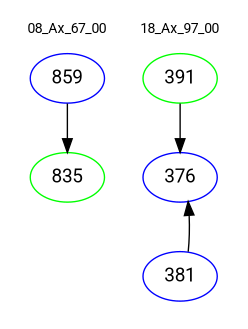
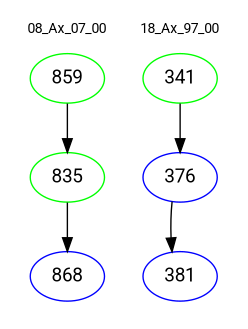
(67, 30) -> (67, 30)
(67, 78) -> (67, 78)
(180, 78) -> (180, 78)
(189, 234) -> (171, 220)
none -> (67, 276)
